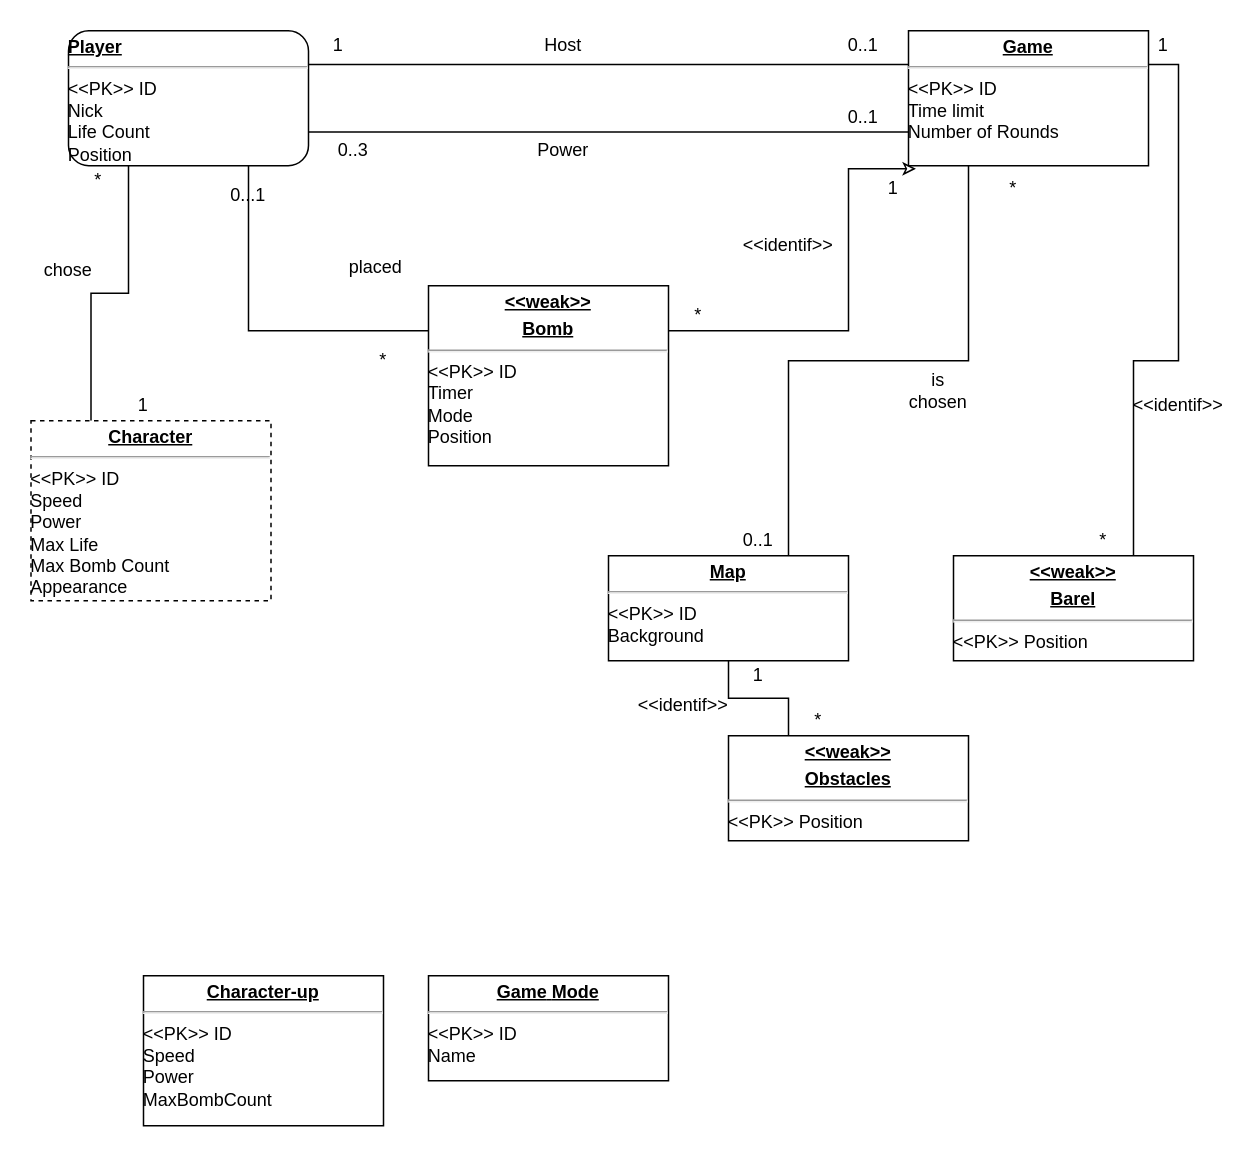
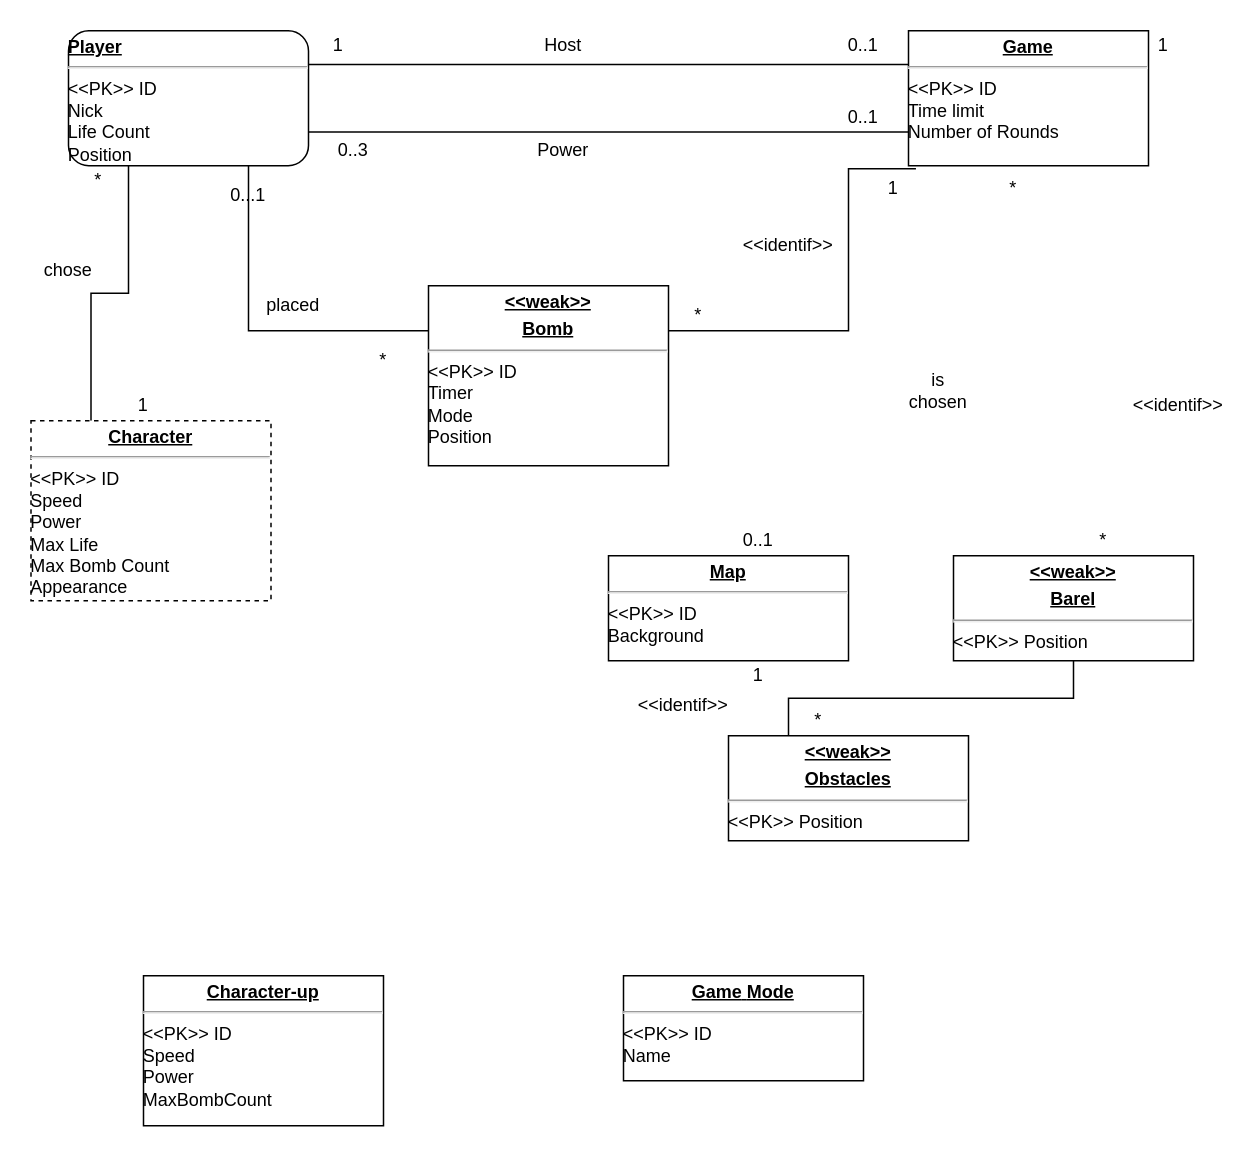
(904, 169) -> (909, 169)
(376, 268) -> (293, 305)
(1178, 318) -> none
(878, 361) -> none
(741, 698) -> (948, 698)
(548, 1028) -> (743, 1028)
